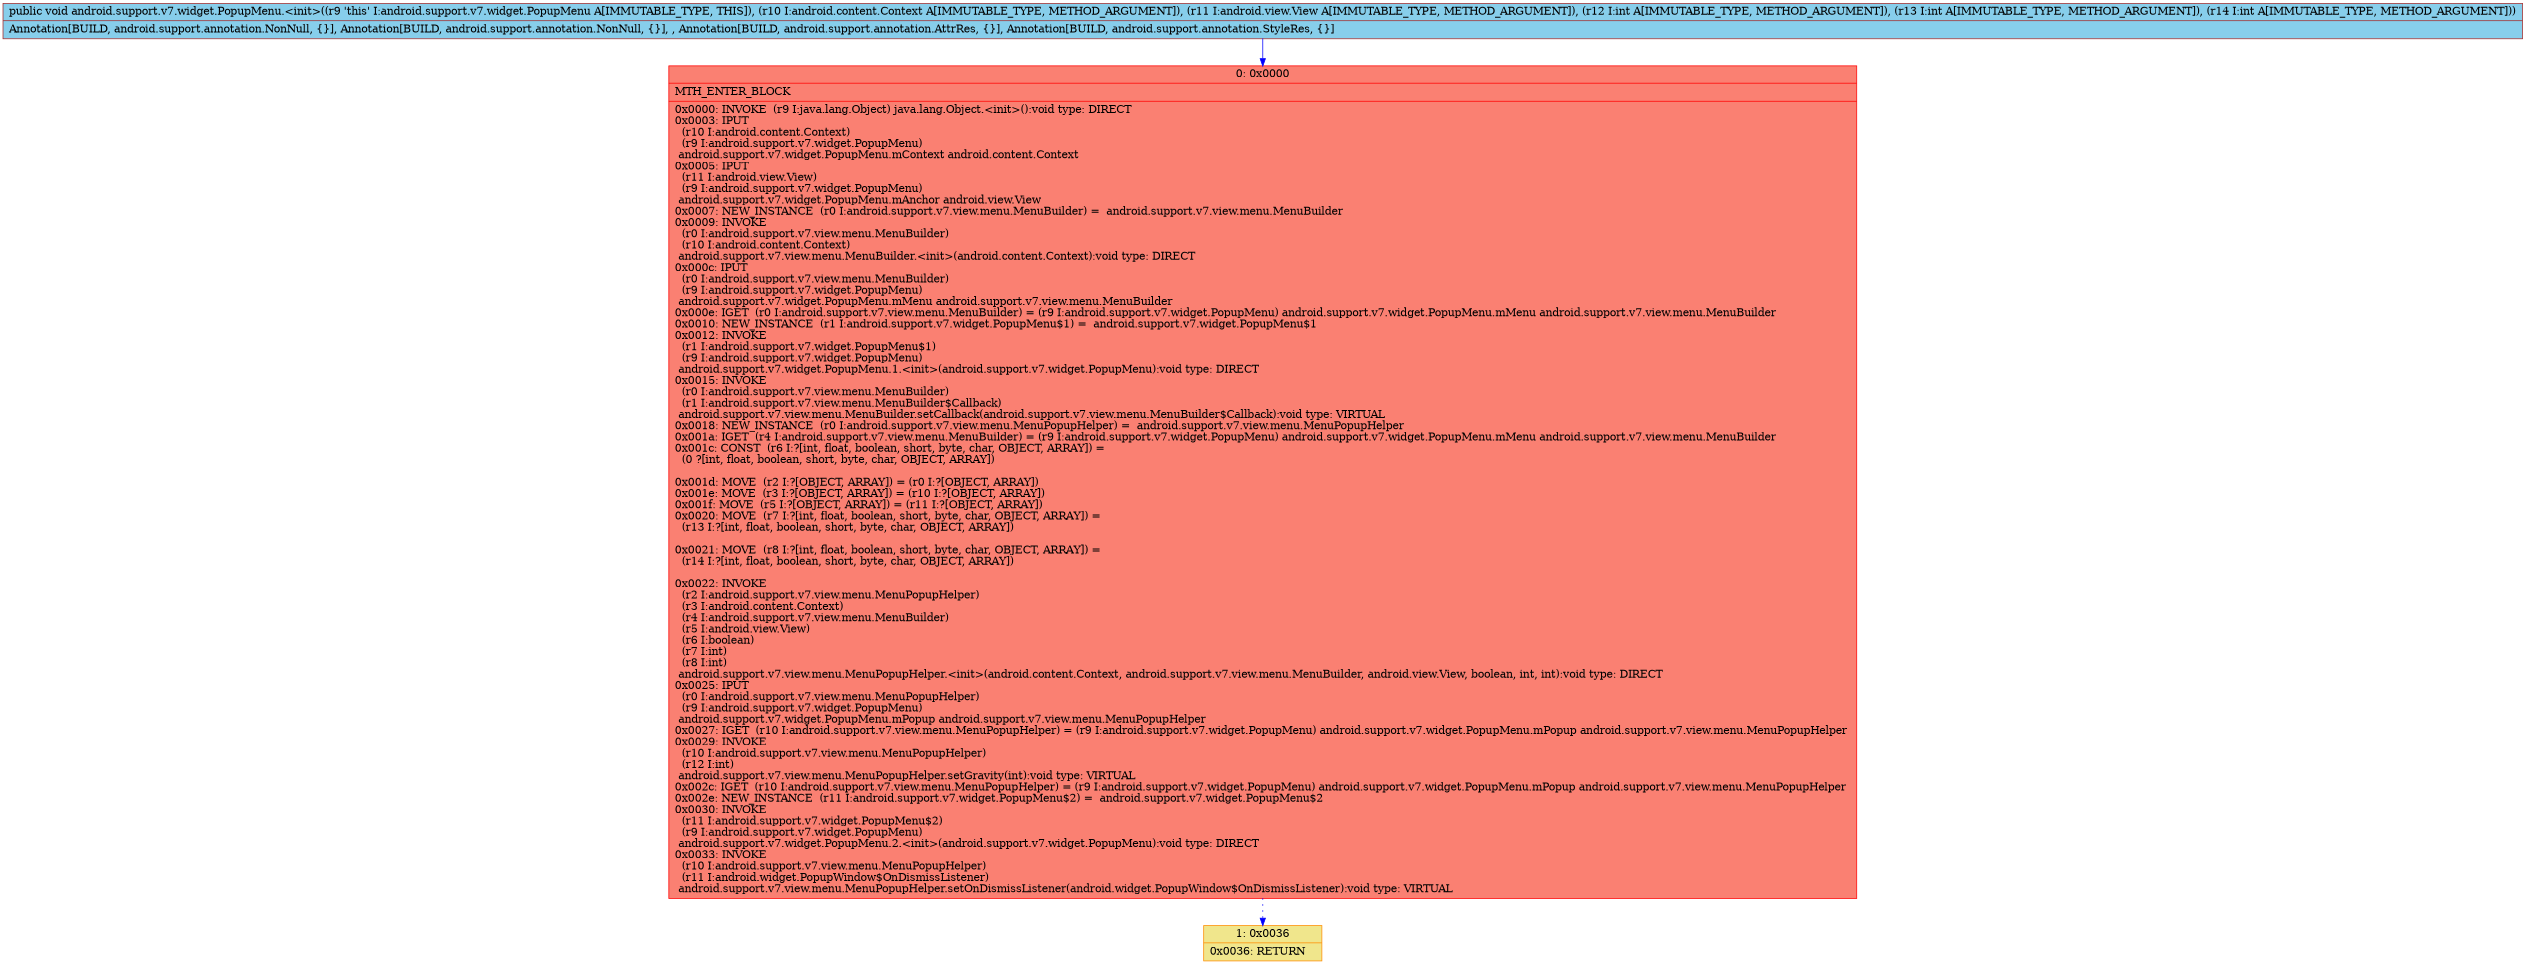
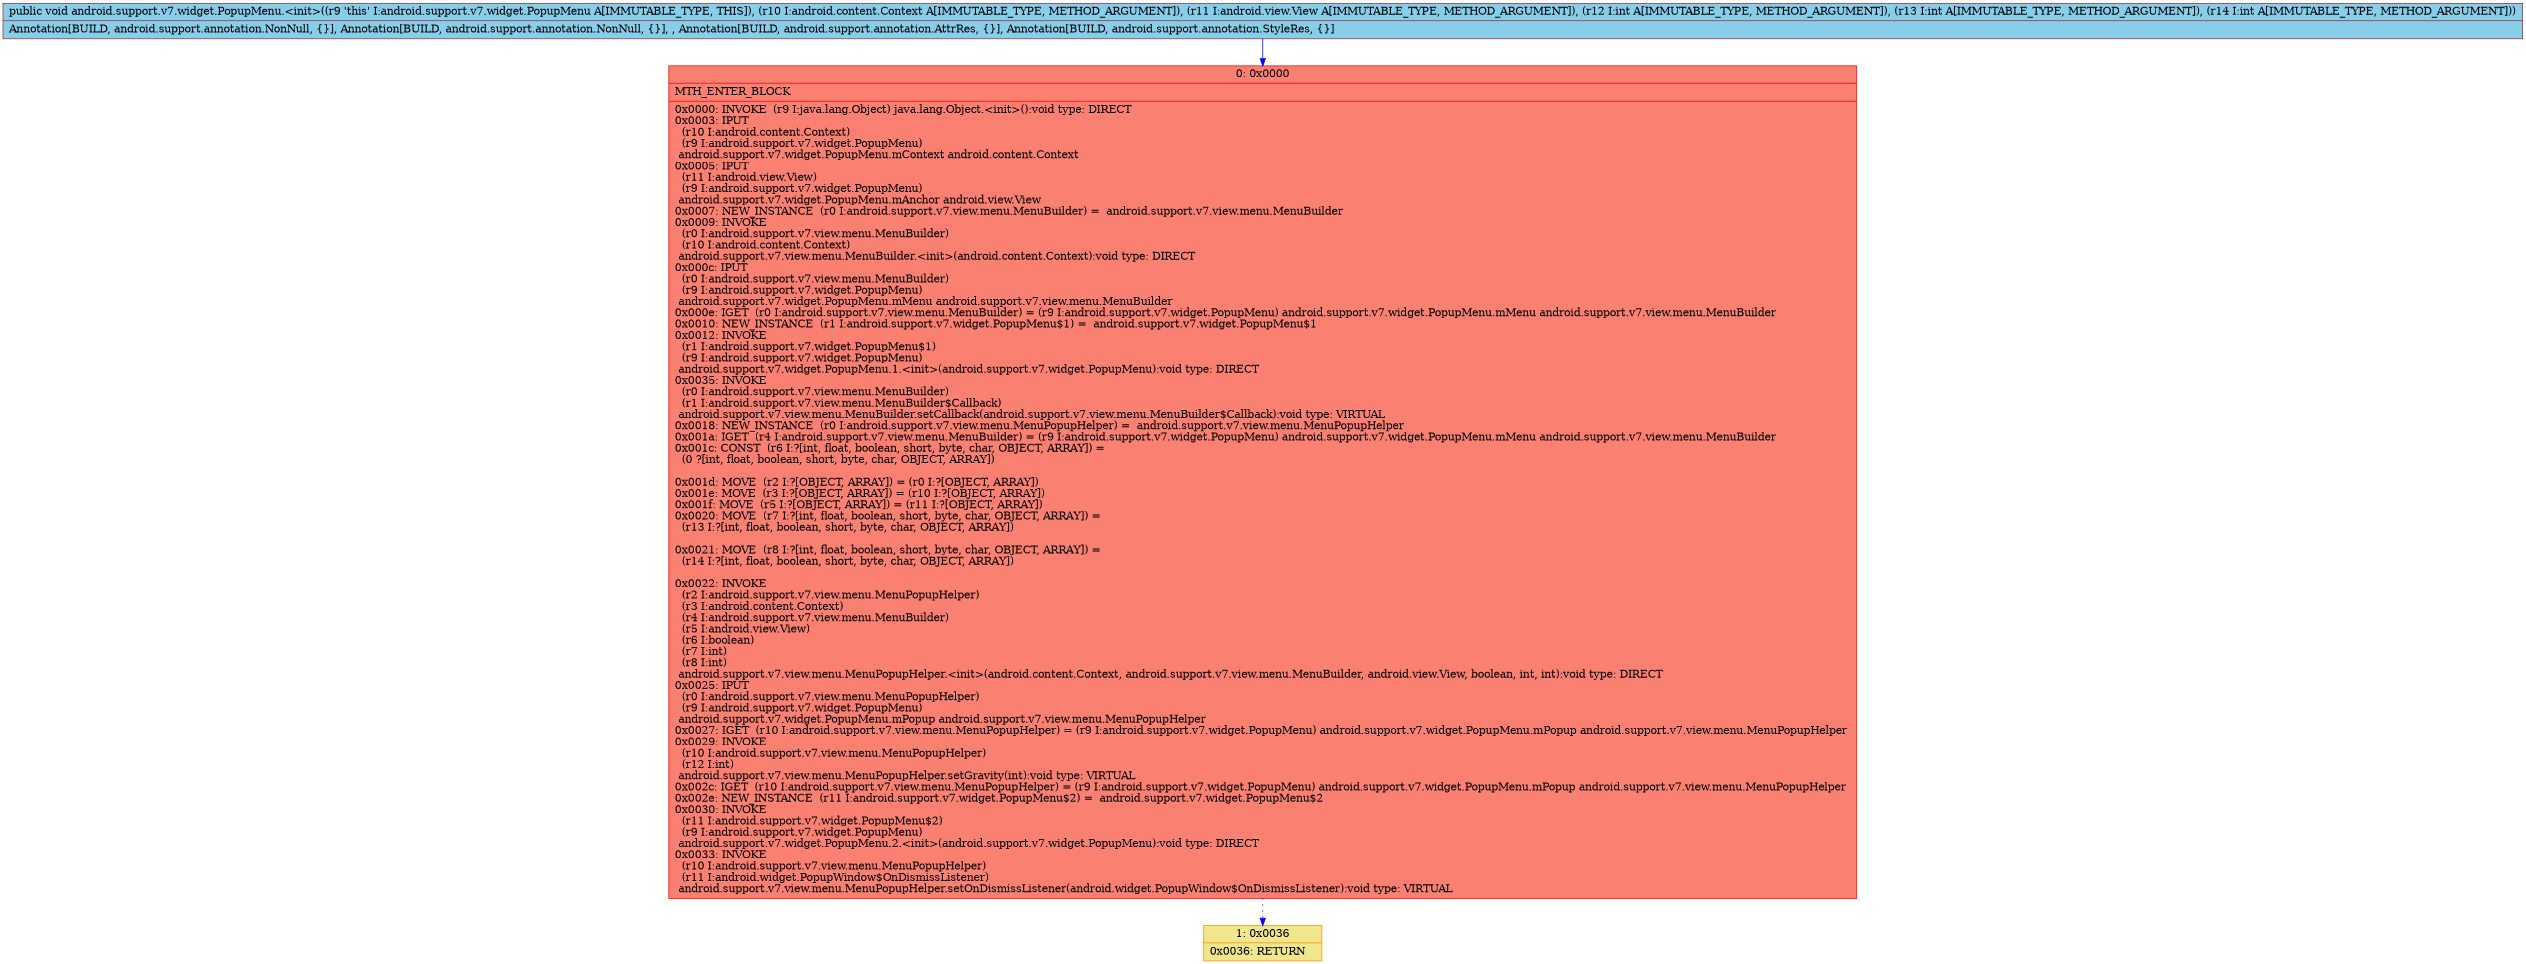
(724, 381) -> (724, 381)
